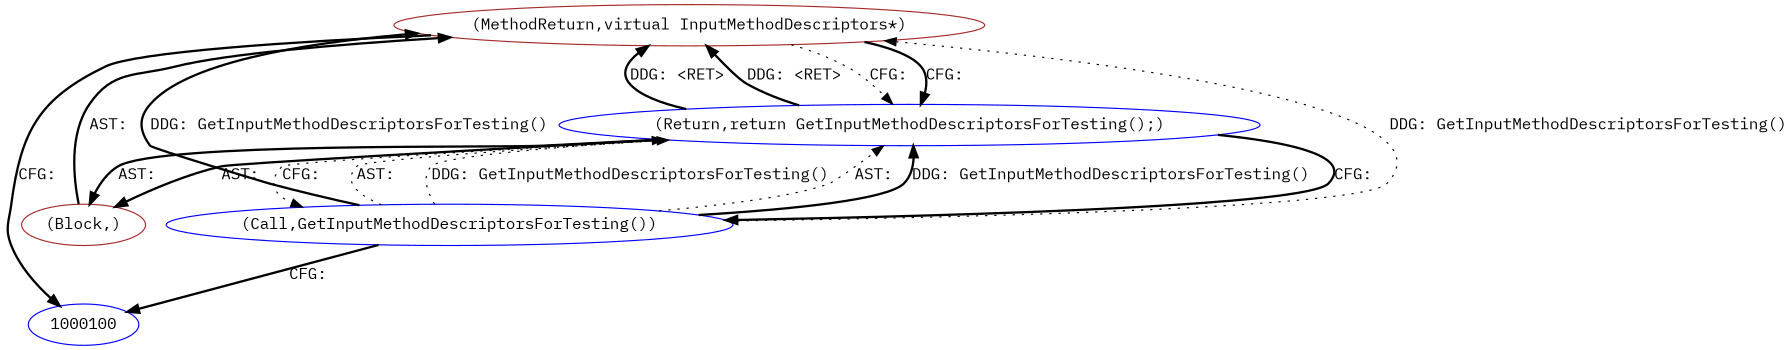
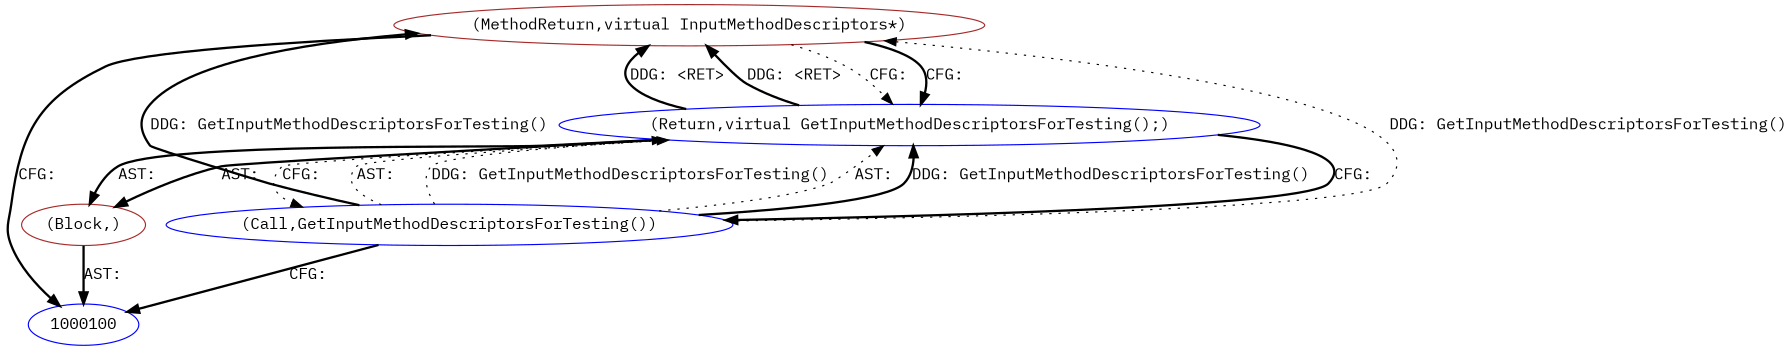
(207, 60) -> (84, 269)
(910, 125) -> (910, 125)
